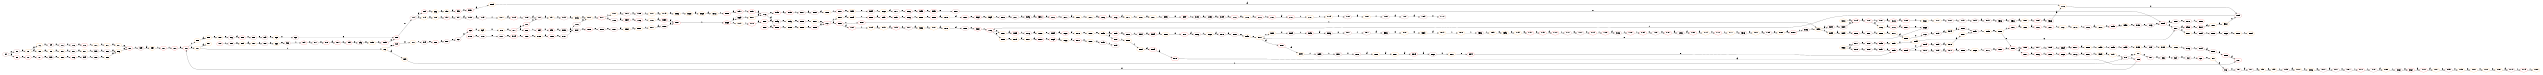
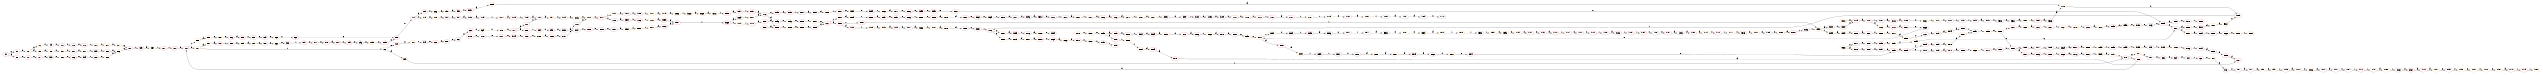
(2188, 27) -> (2188, 27)
(1065, 33) -> none
none -> (214, 44)
